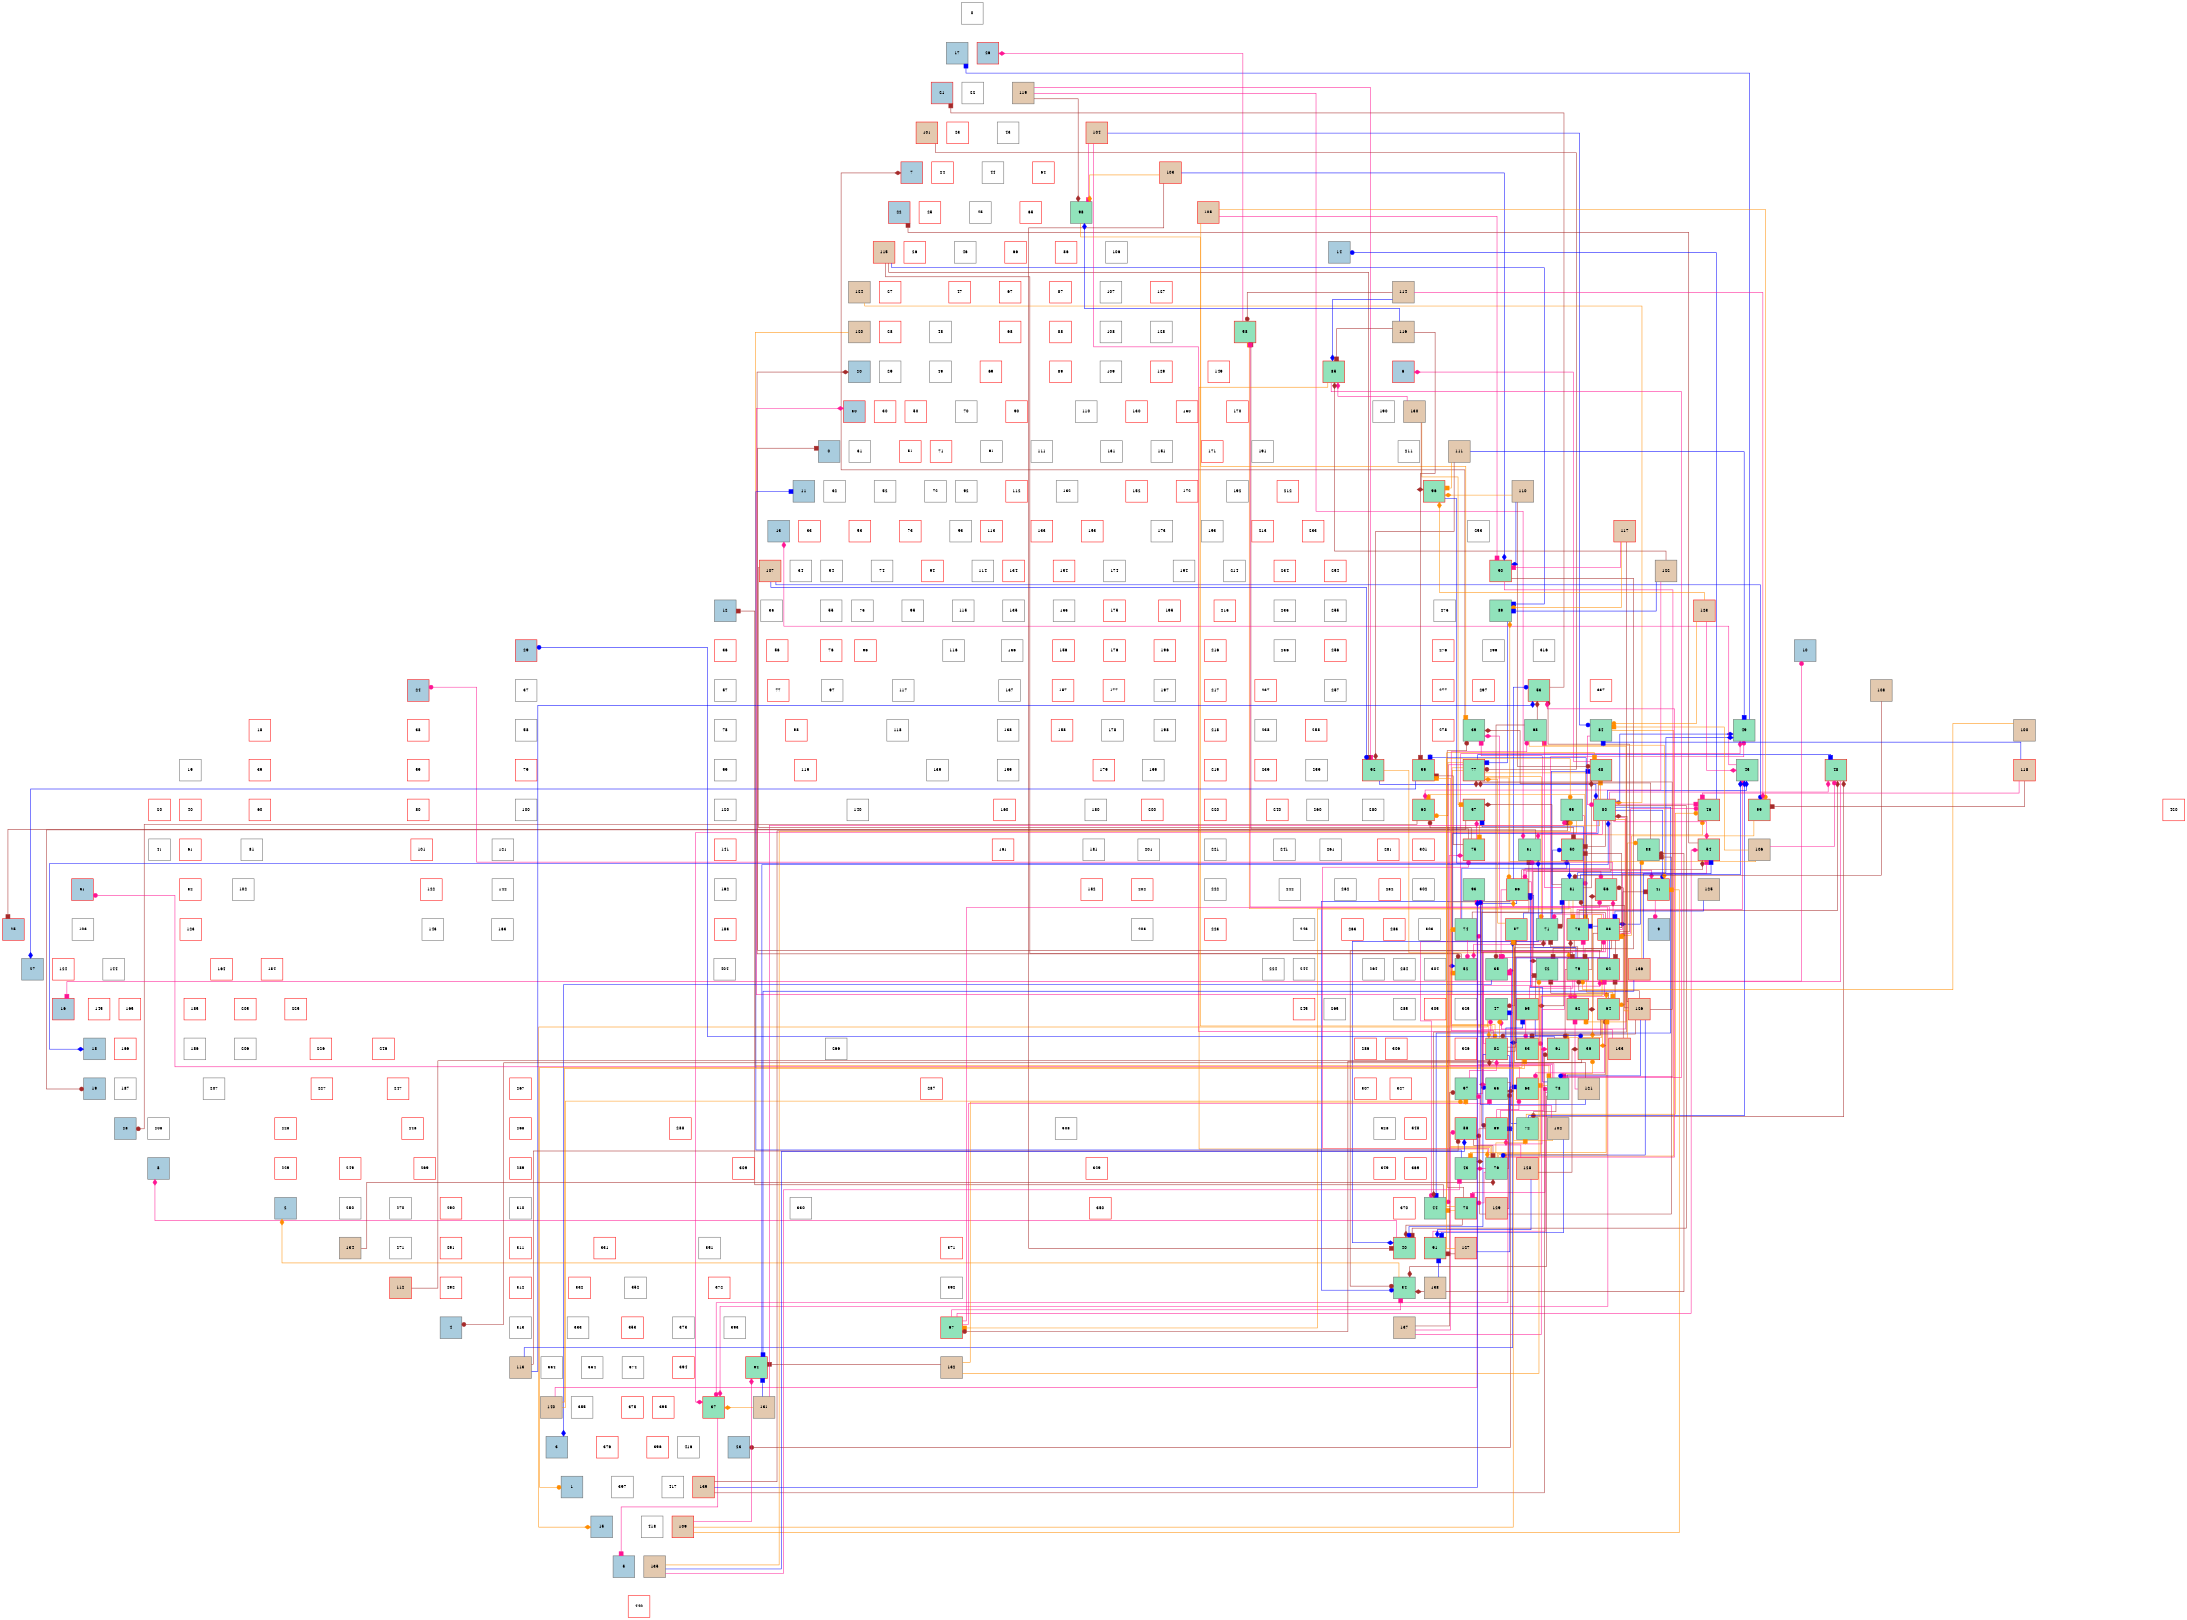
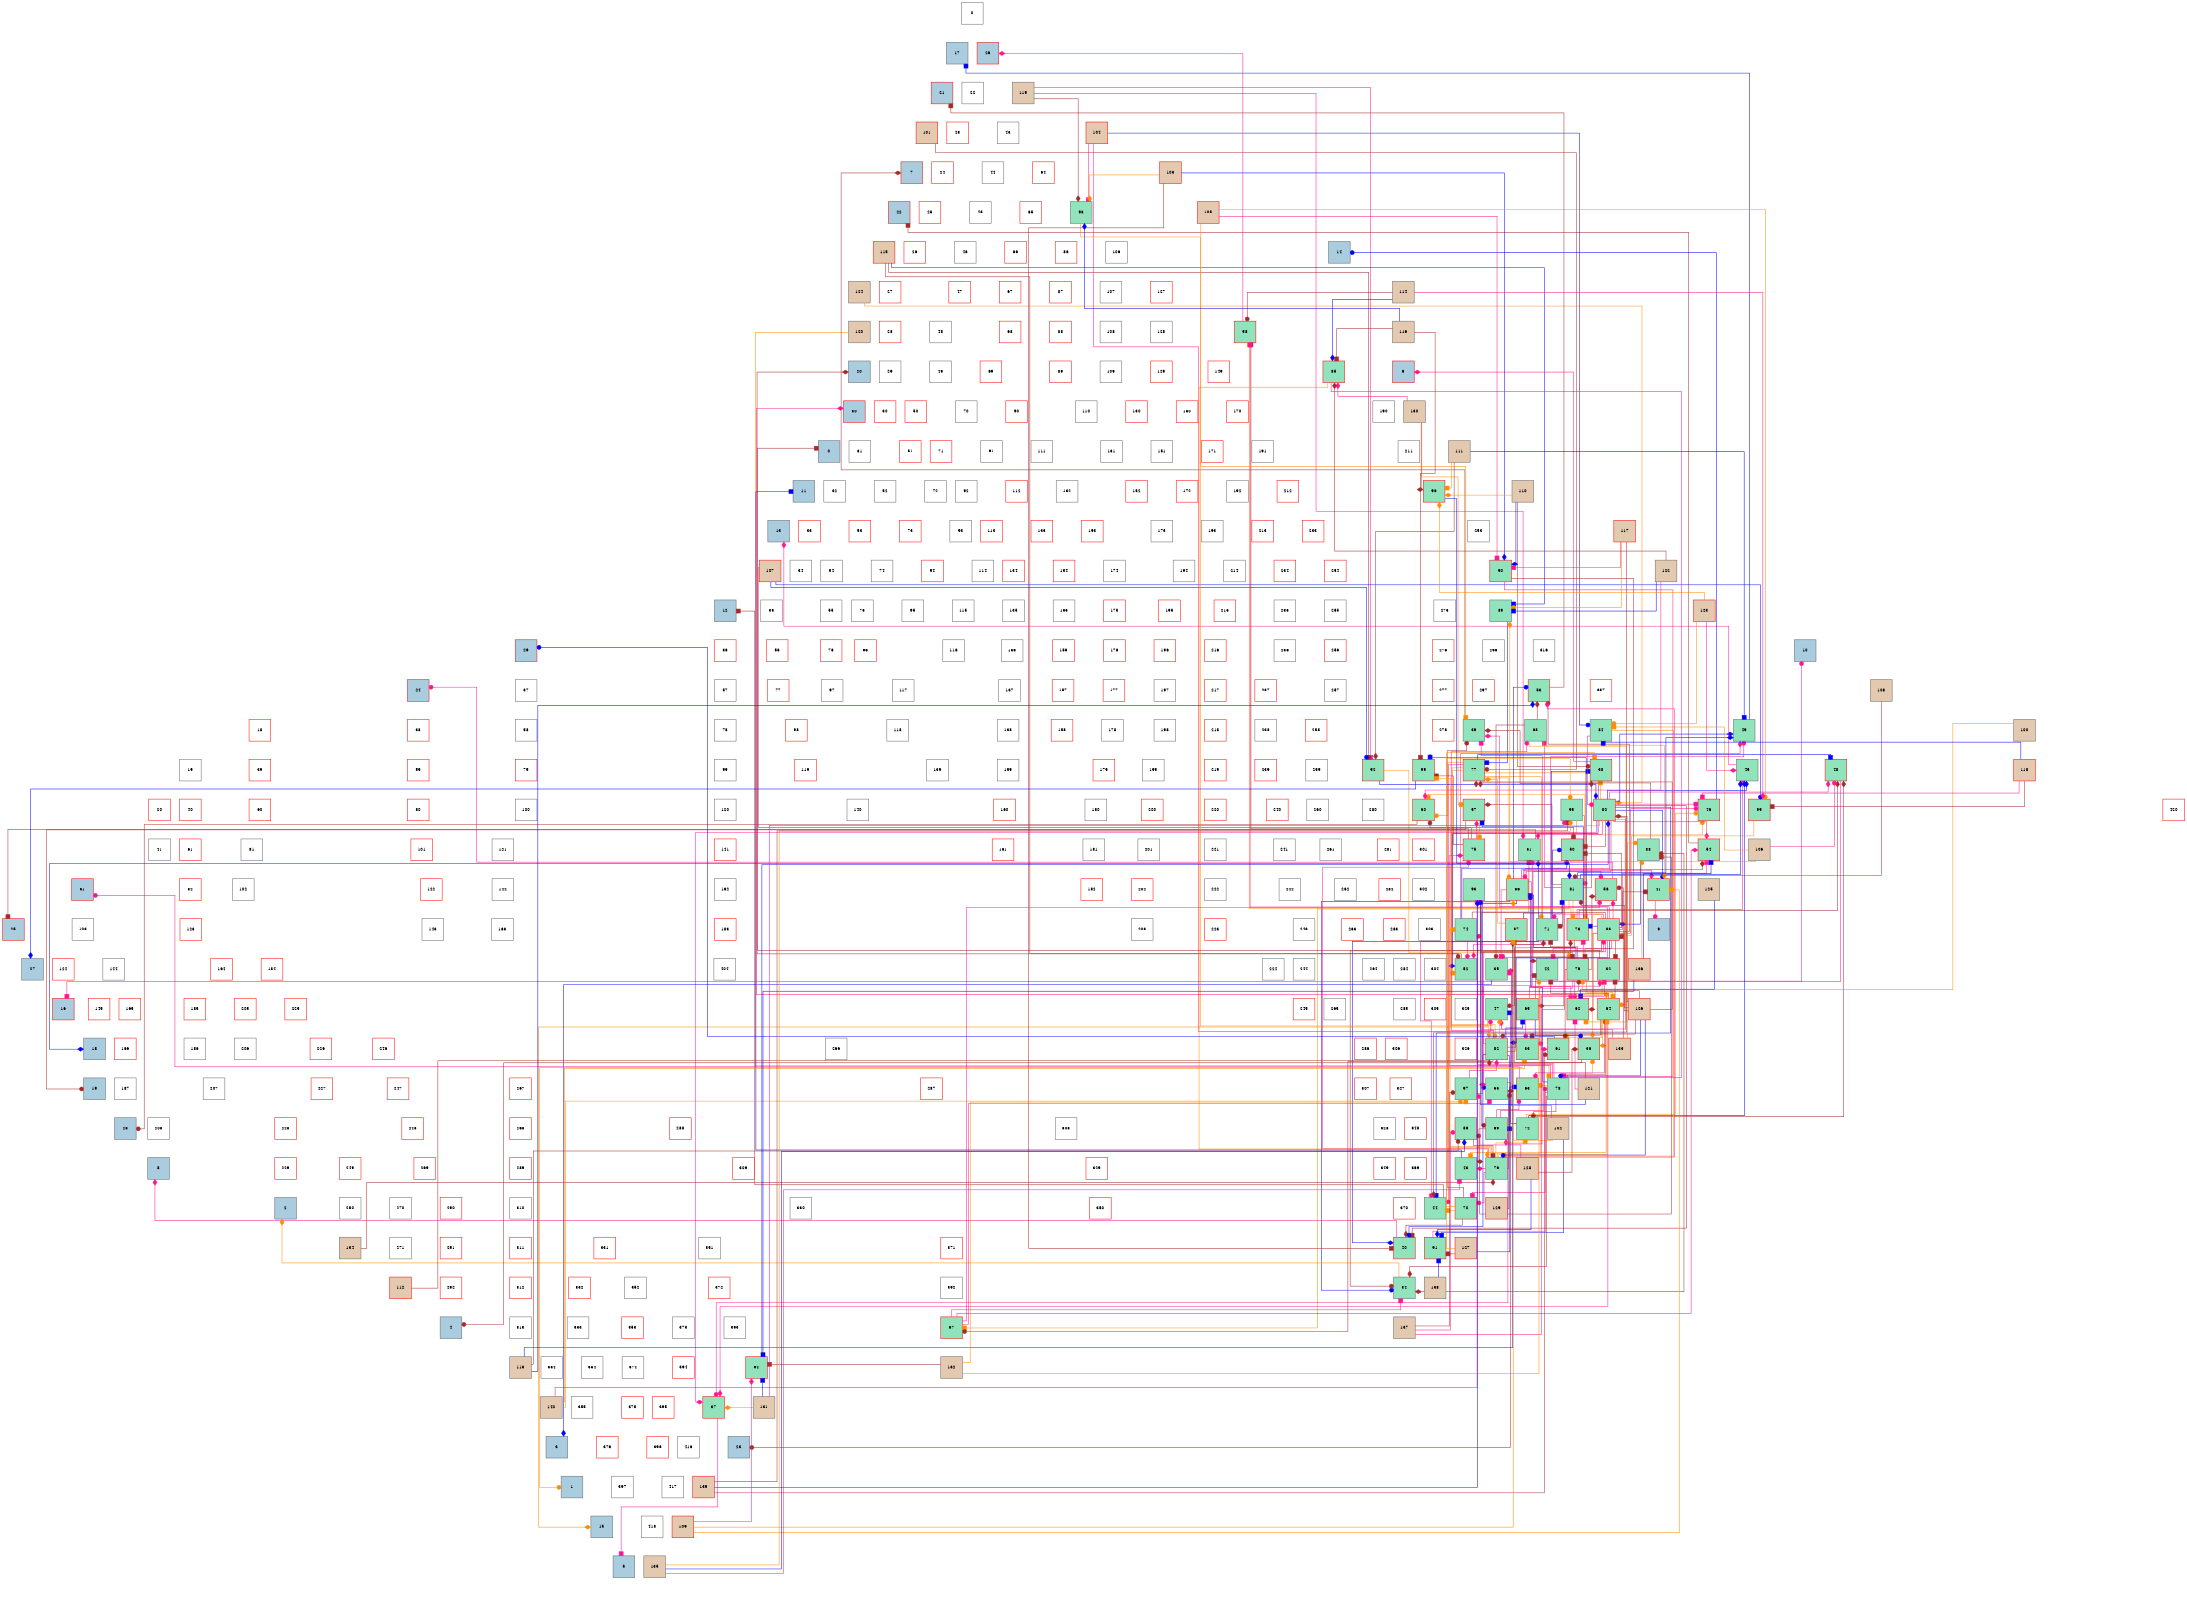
(1663, 911) -> (1714, 985)
(1584, 948) -> (1584, 948)
(1624, 976) -> (1624, 976)
(639, 1607) -> none
